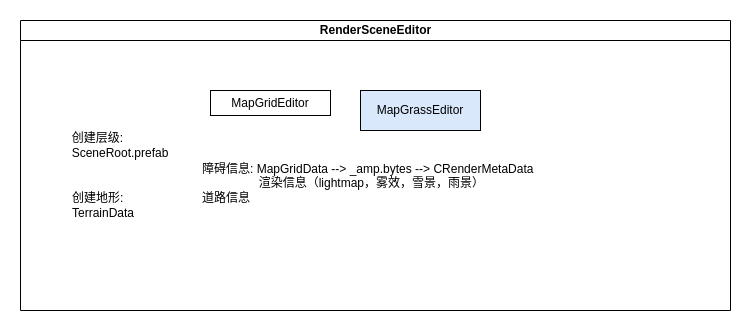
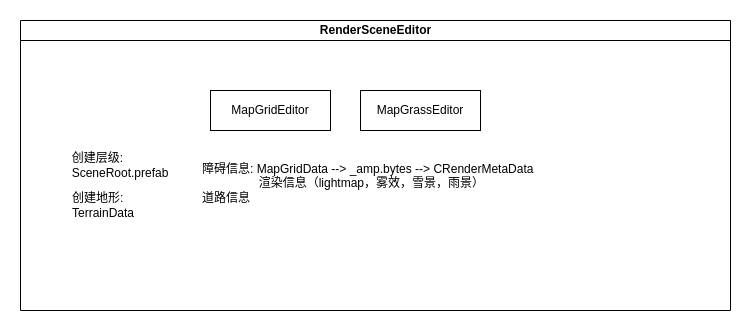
(271, 103) -> (271, 111)
(421, 111) -> (421, 111)
(121, 146) -> (121, 166)
